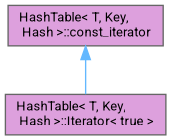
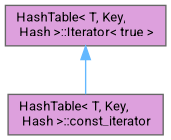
(86, 77) -> (86, 77)
